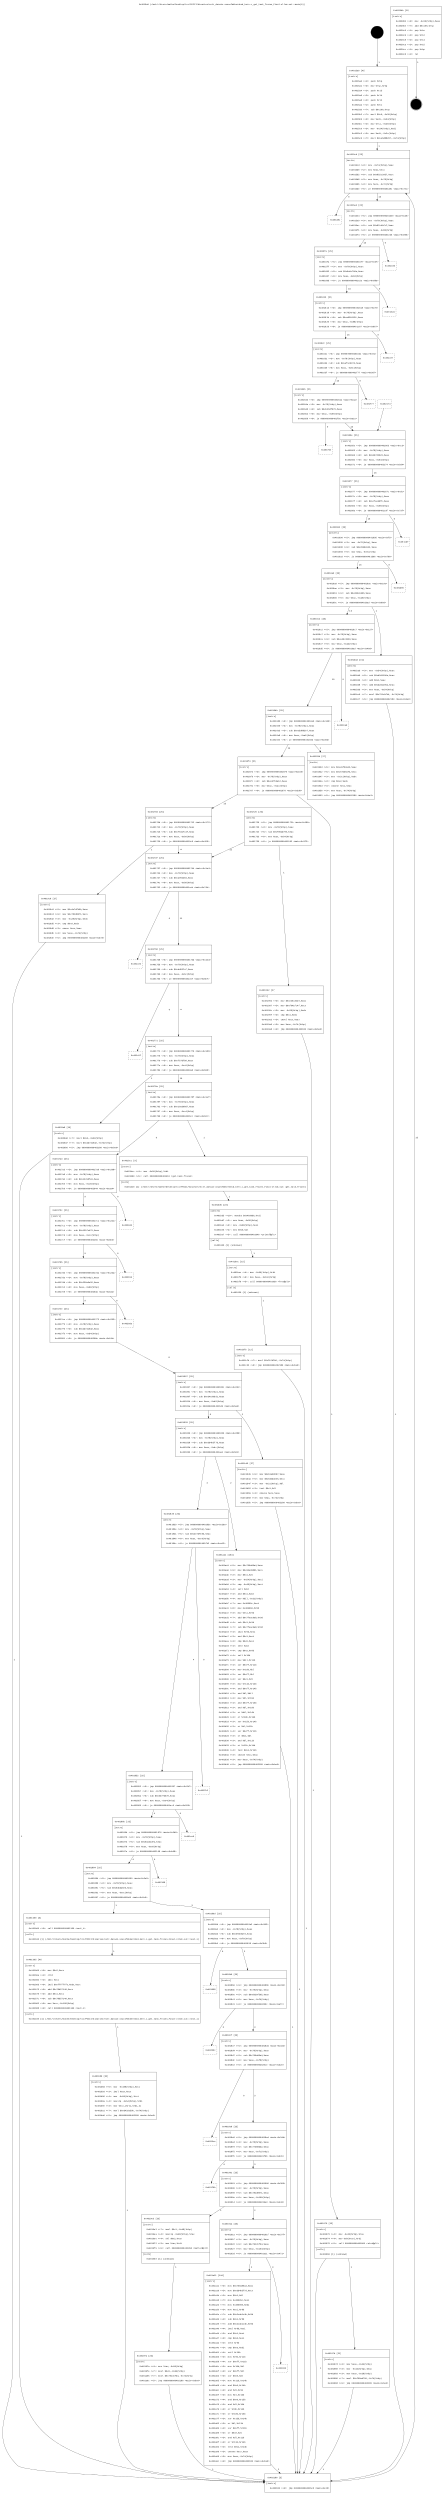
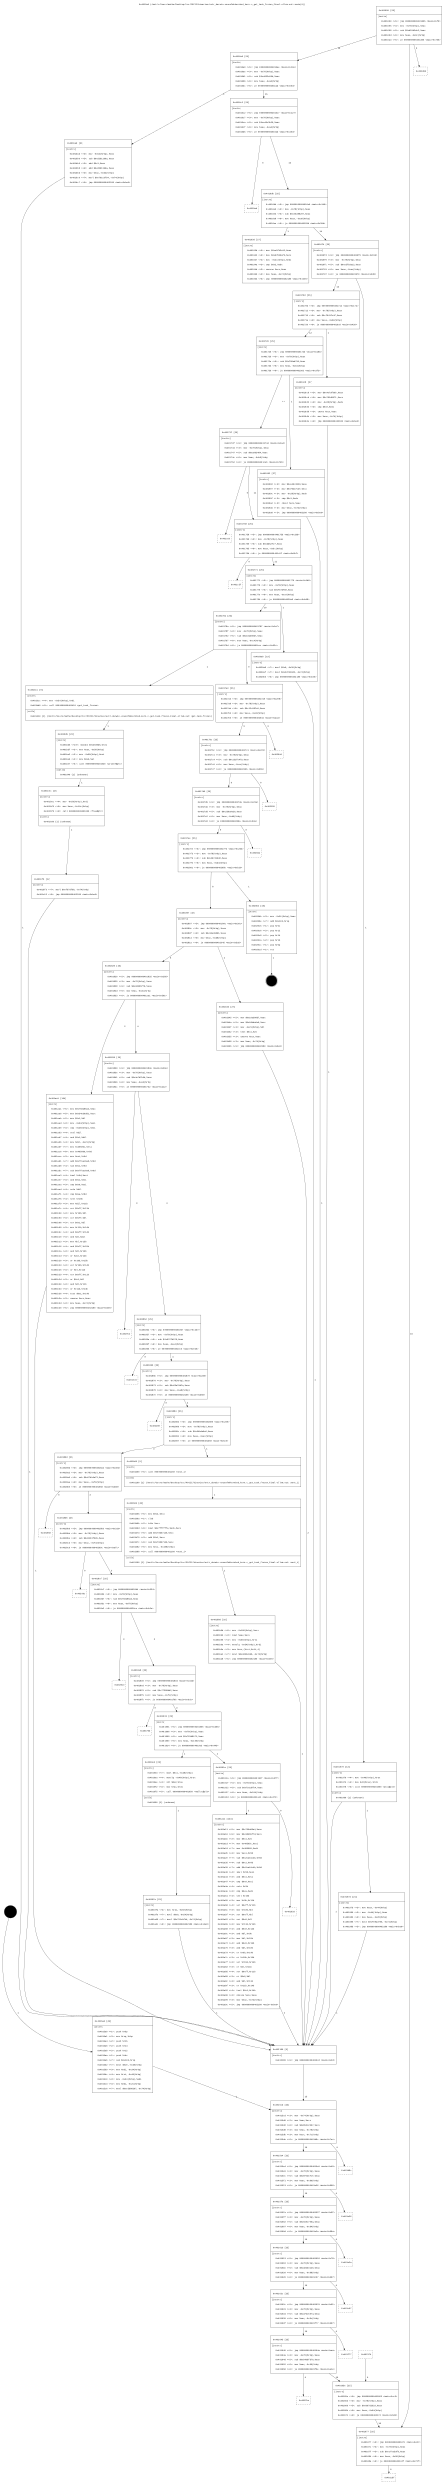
(367, 518) -> (409, 1236)
(179, 849) -> (308, 332)
none -> (238, 886)
